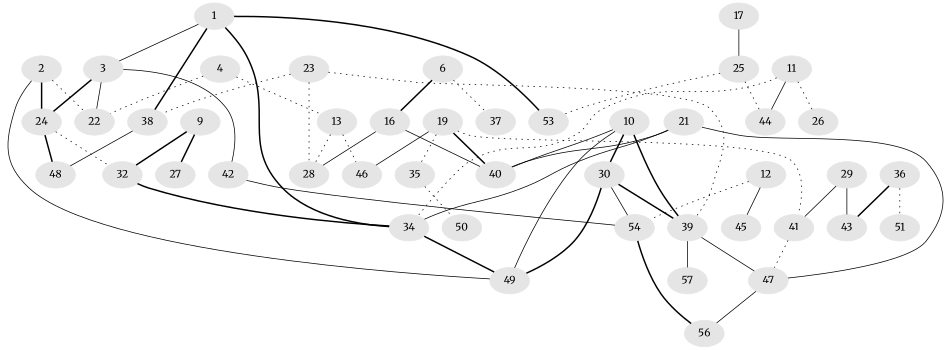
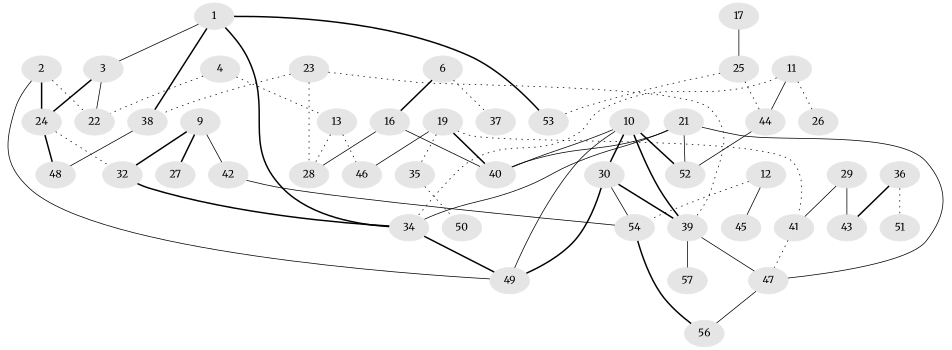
(205, 89) -> (214, 148)
none -> (685, 175)
